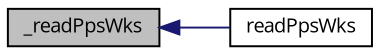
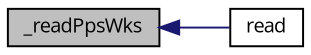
(301, 28) -> (267, 28)
